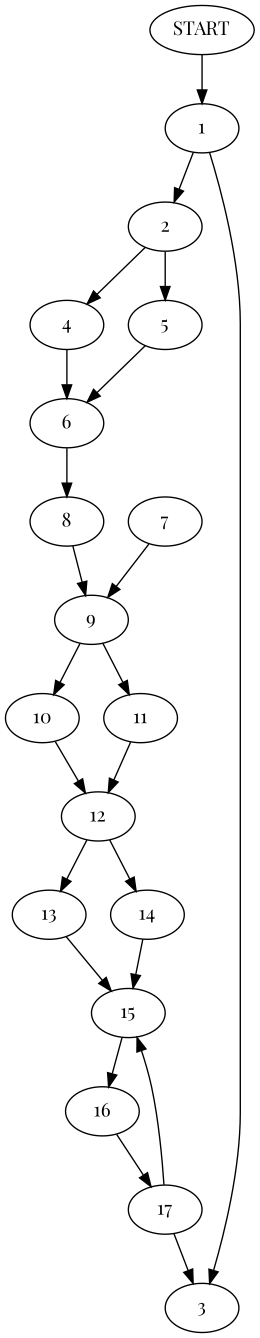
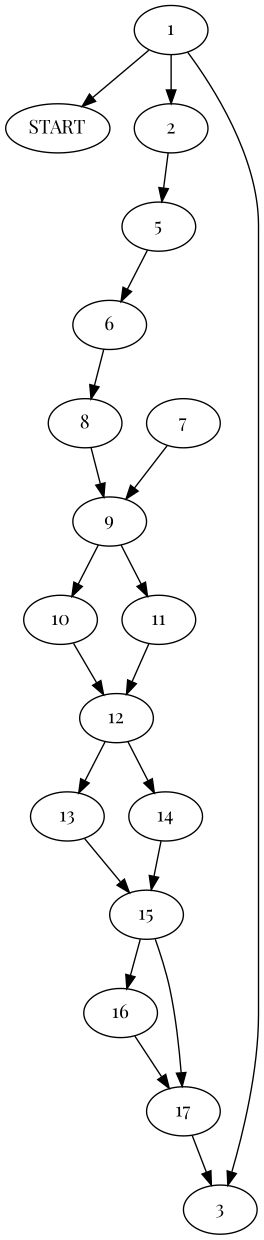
(202, 72) -> (121, 74)
(67, 325) -> none
(157, 1117) -> (173, 1005)
